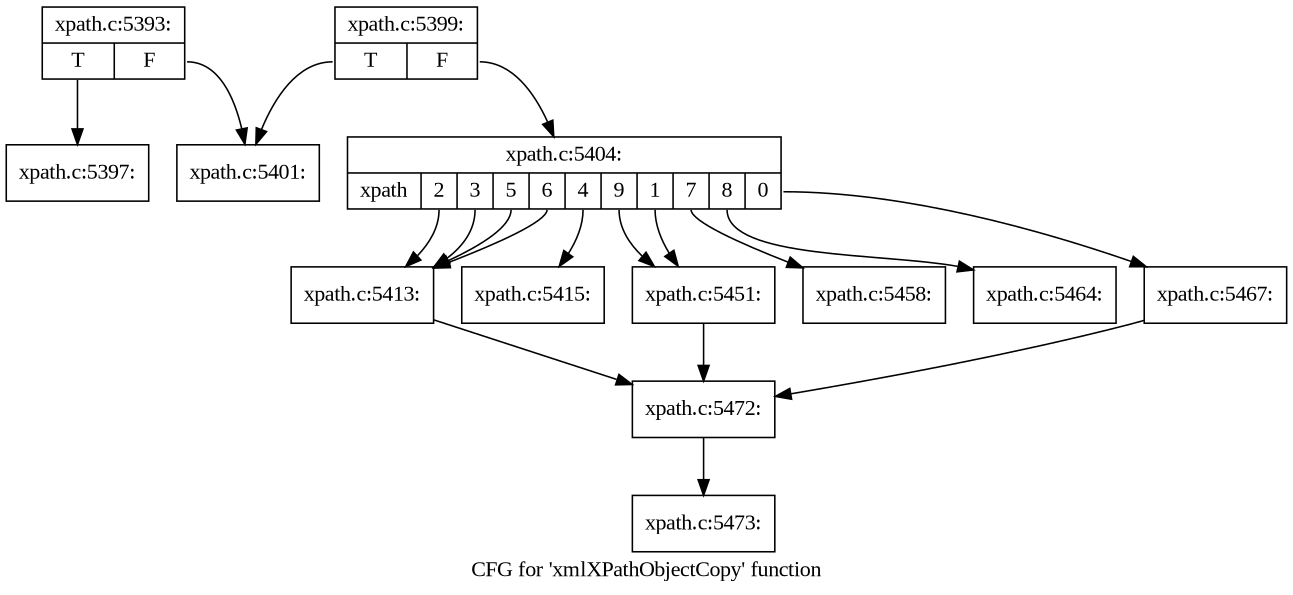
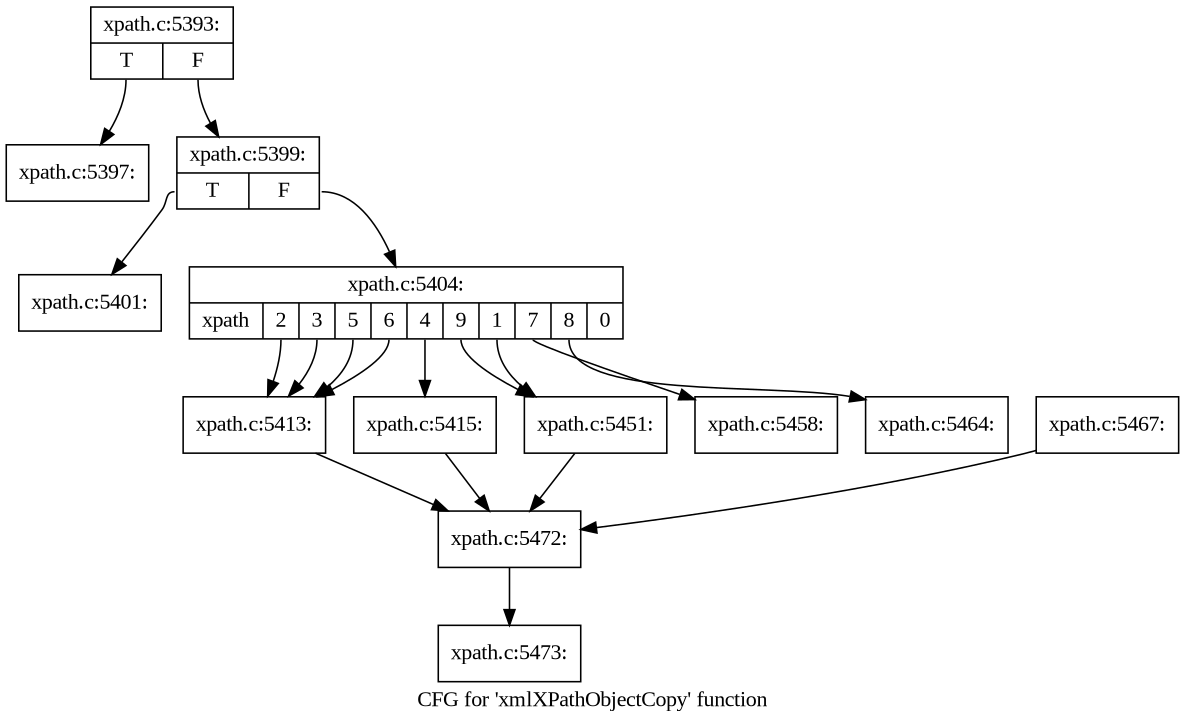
(225, 86) -> (202, 102)
(960, 213) -> none
none -> (463, 476)
